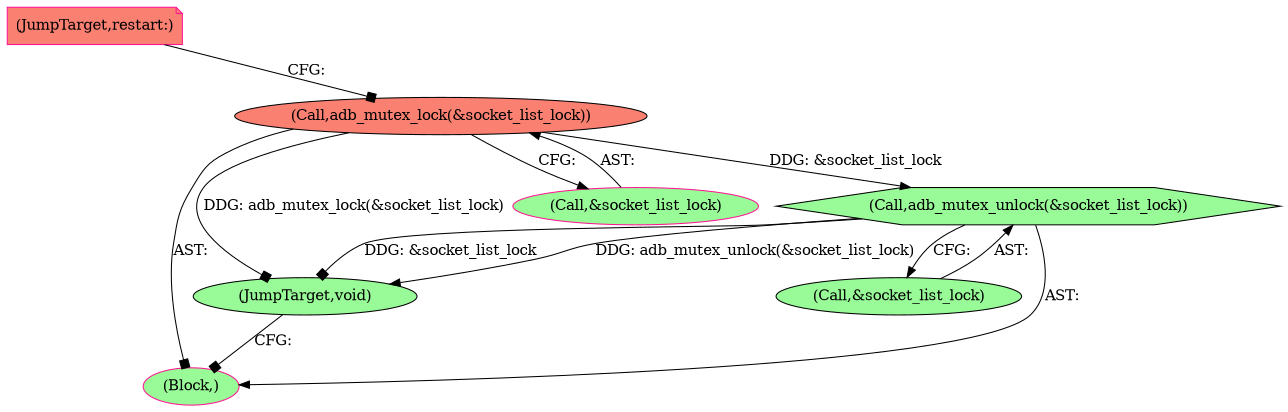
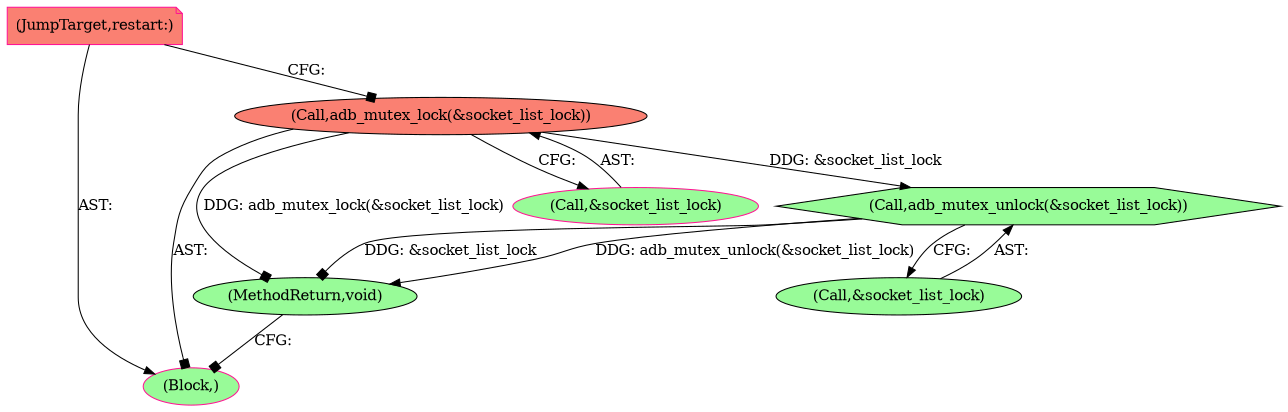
(305, 296) -> (305, 296)
(690, 369) -> (78, 223)
